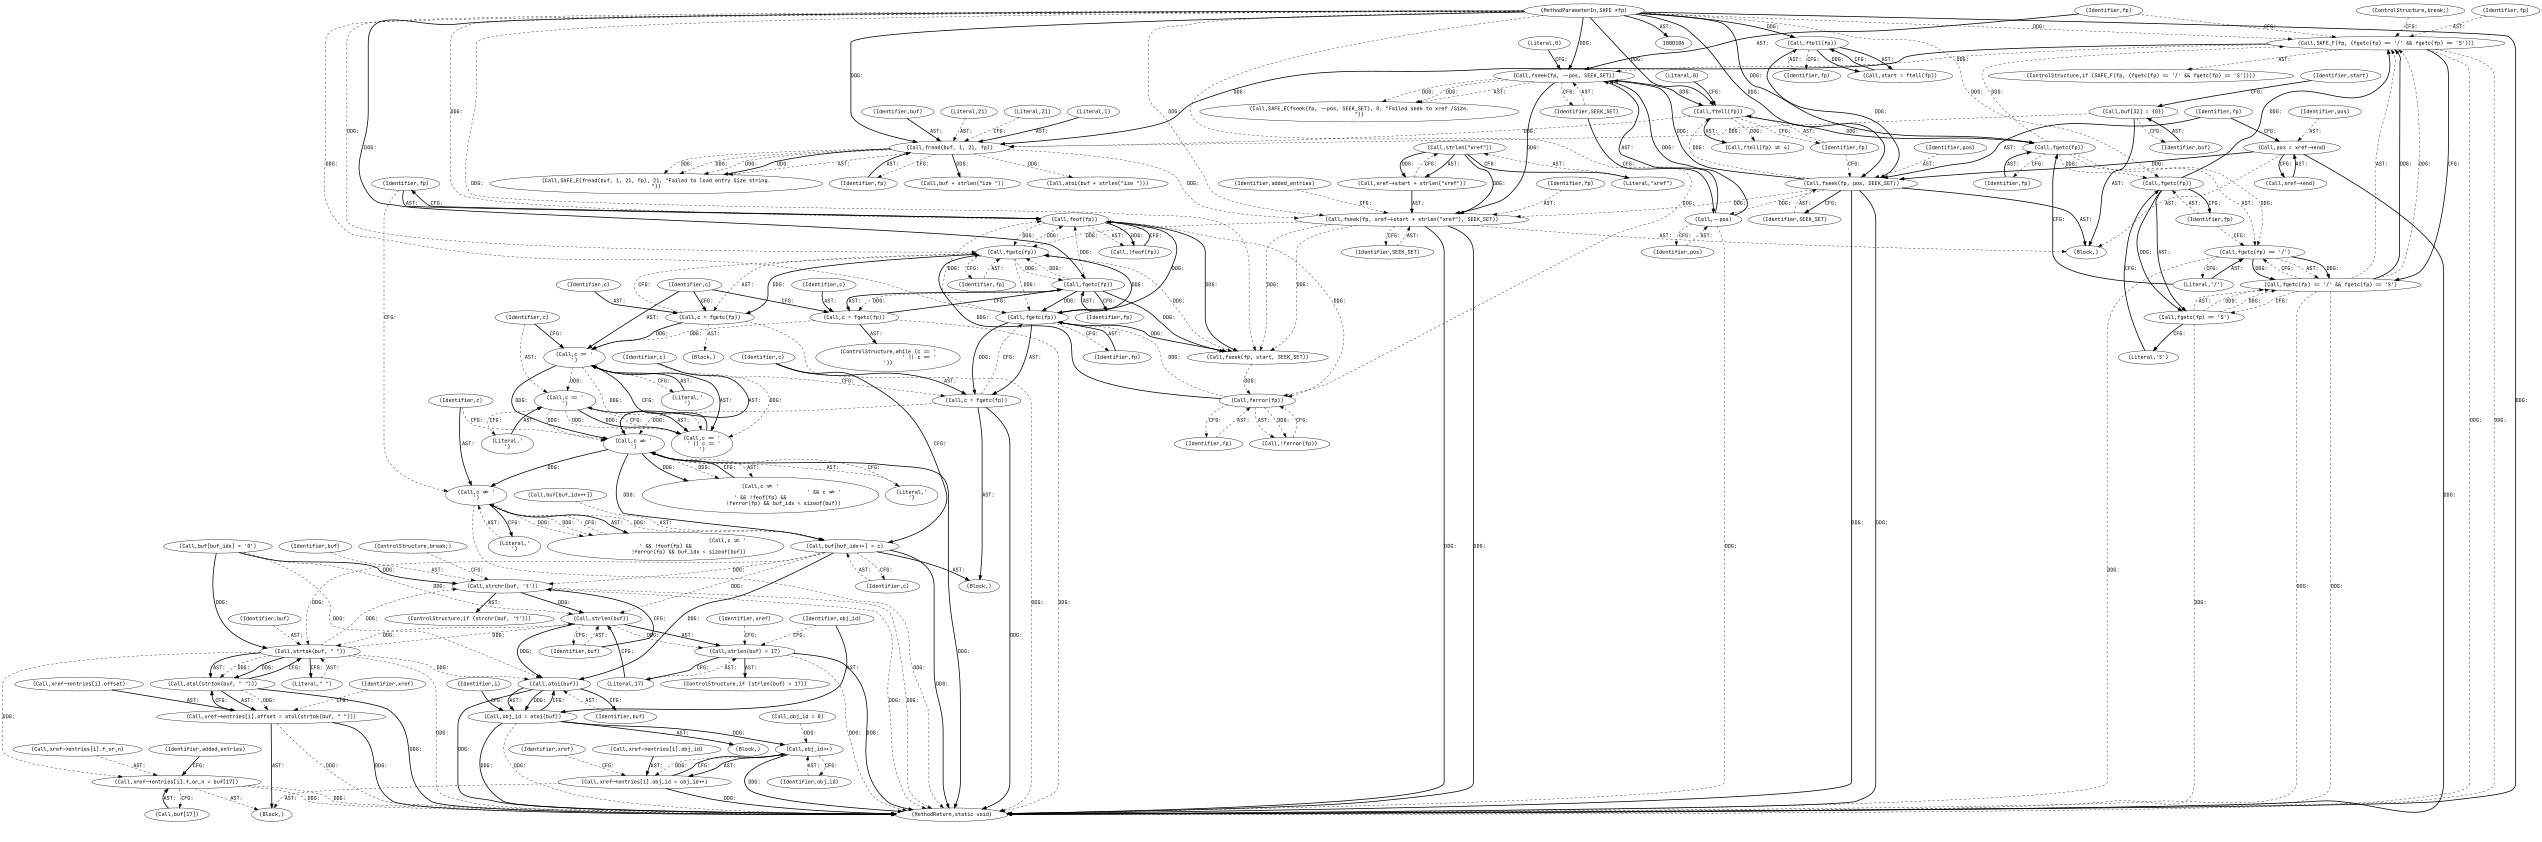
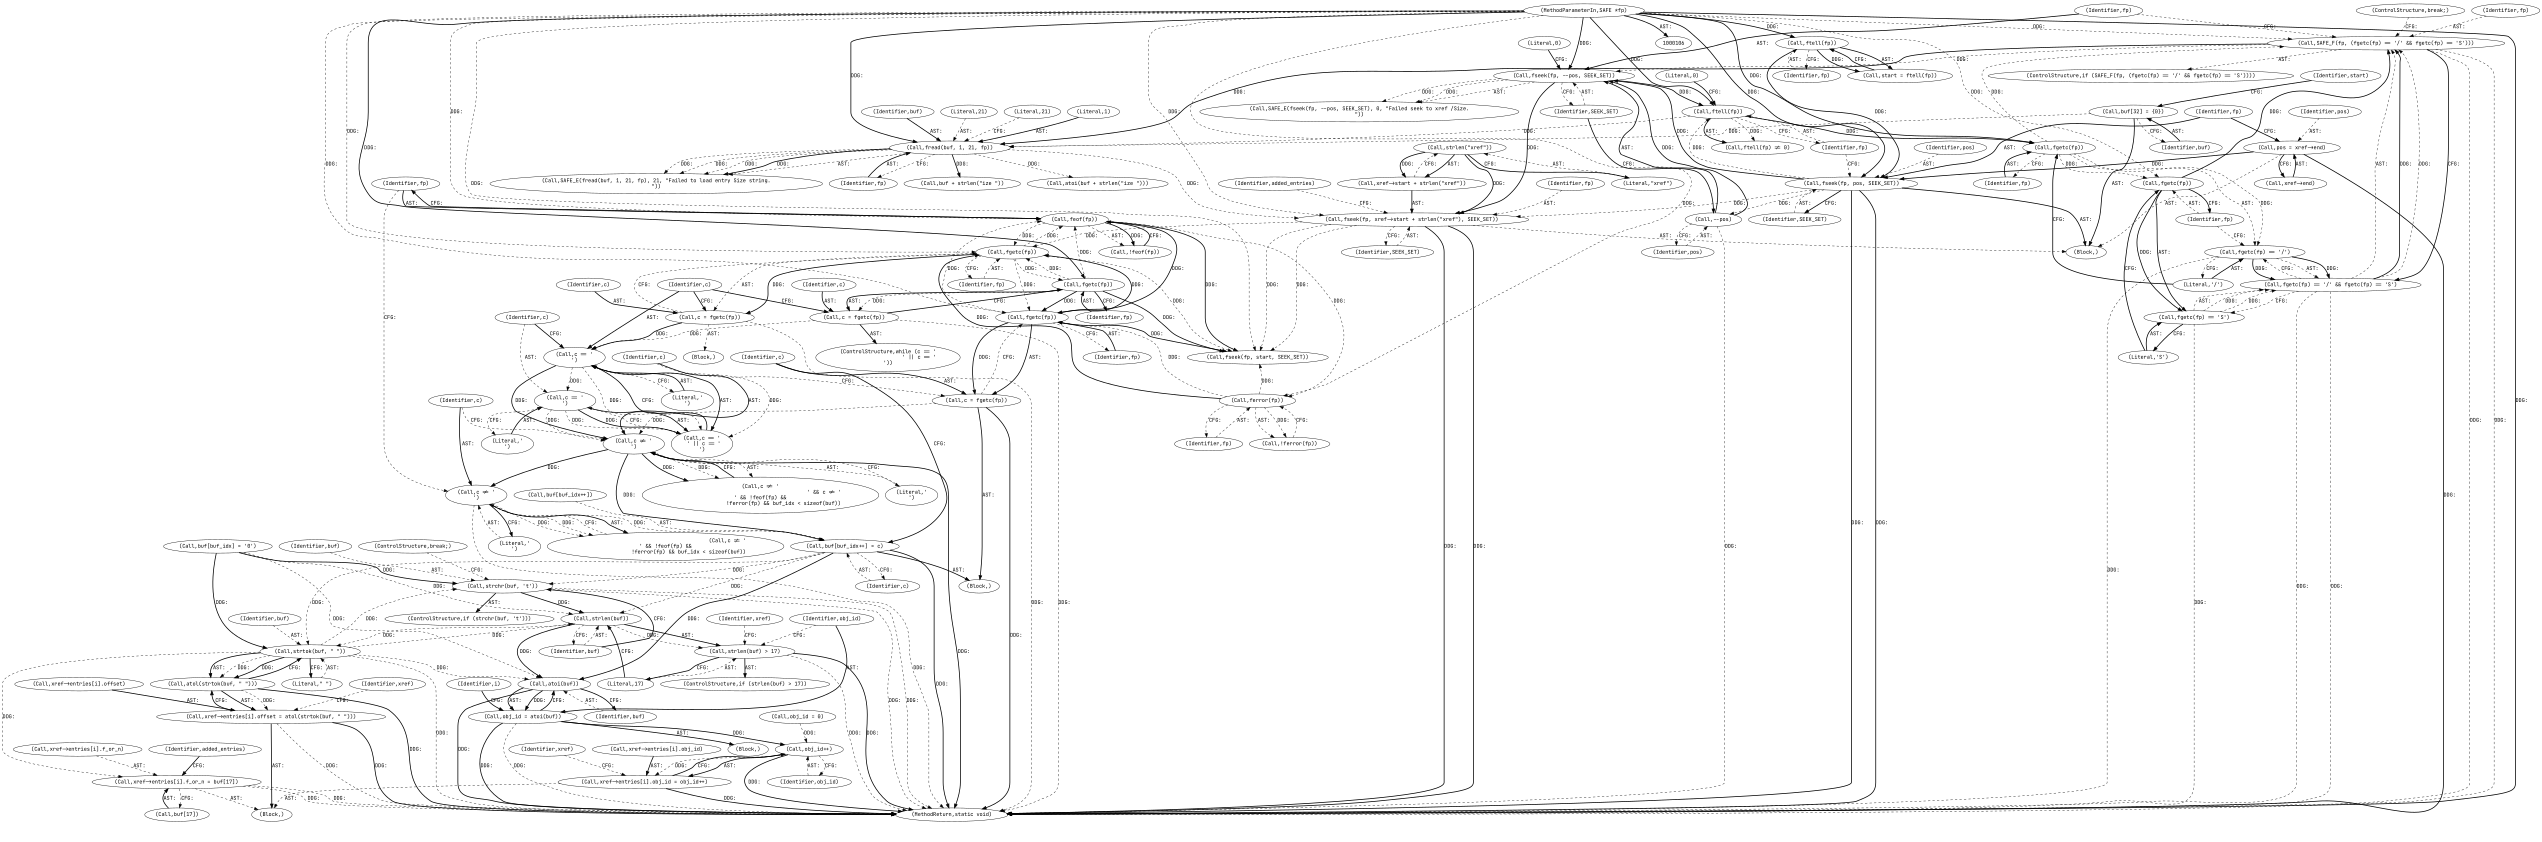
(1758, 148) -> (1758, 148)
none -> (2148, 335)
(1245, 377) -> (1262, 381)
